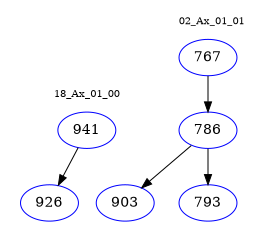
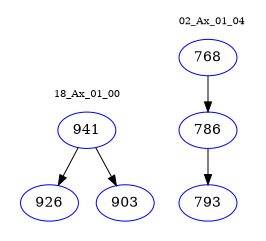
(212, 22) -> (212, 22)
(208, 58) -> (208, 58)
(178, 157) -> (104, 162)
